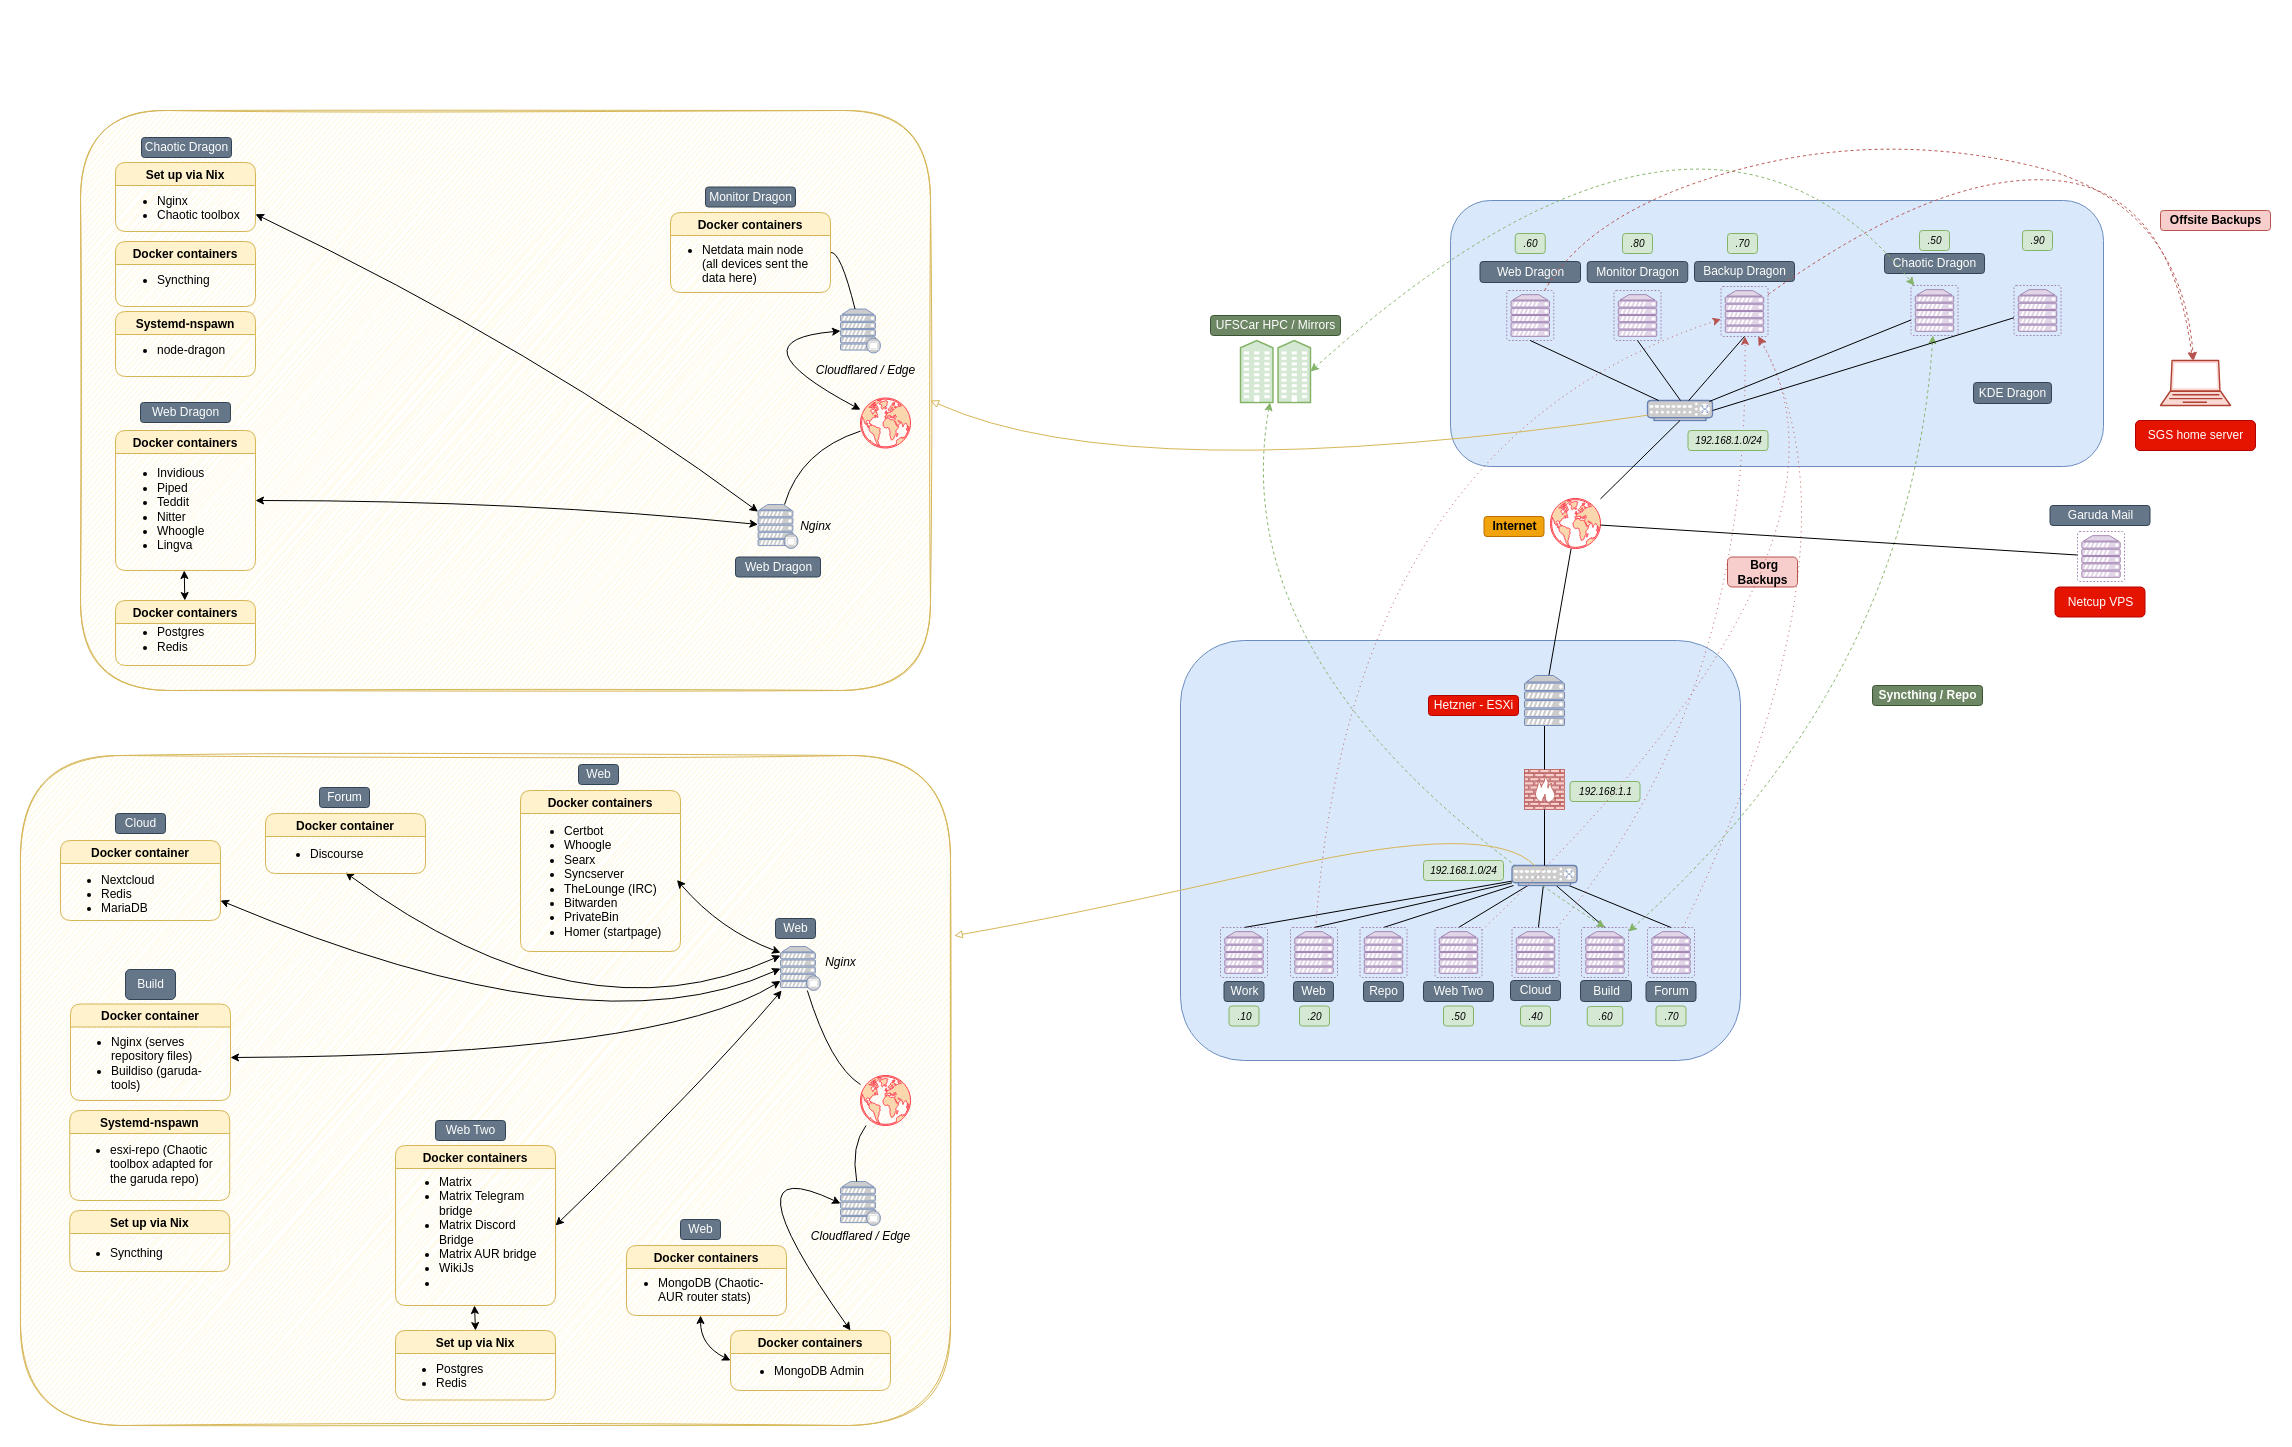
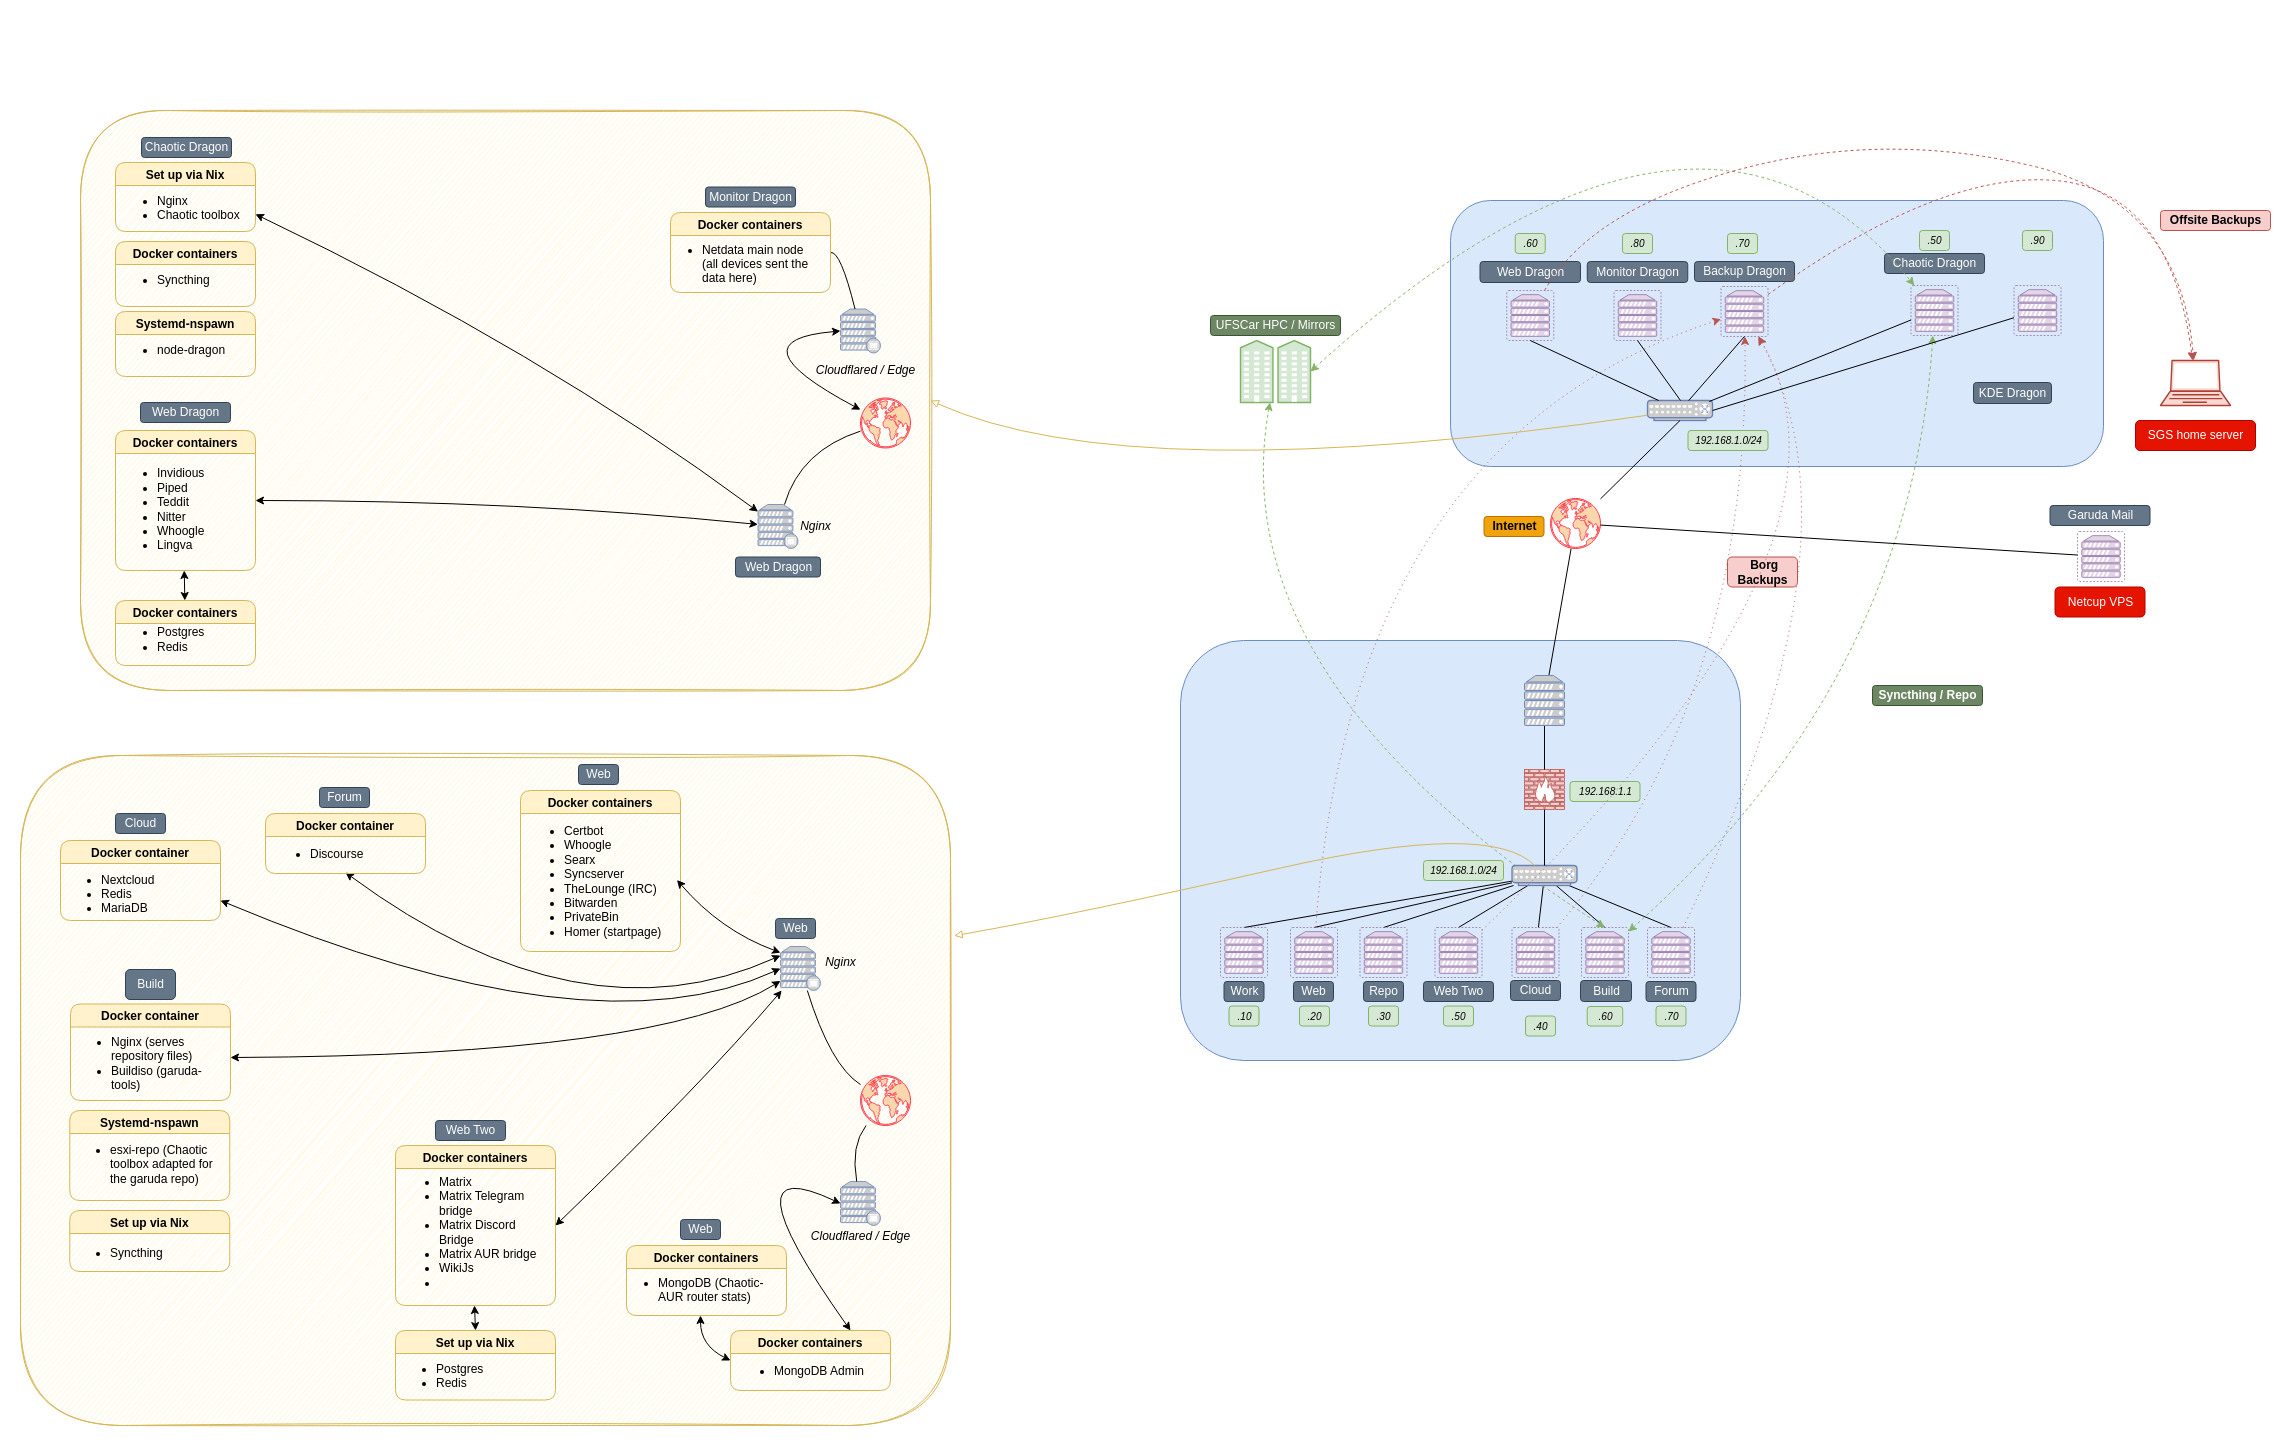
(1474, 706) -> none
none -> (1384, 1016)
(1536, 1016) -> (1541, 1026)
